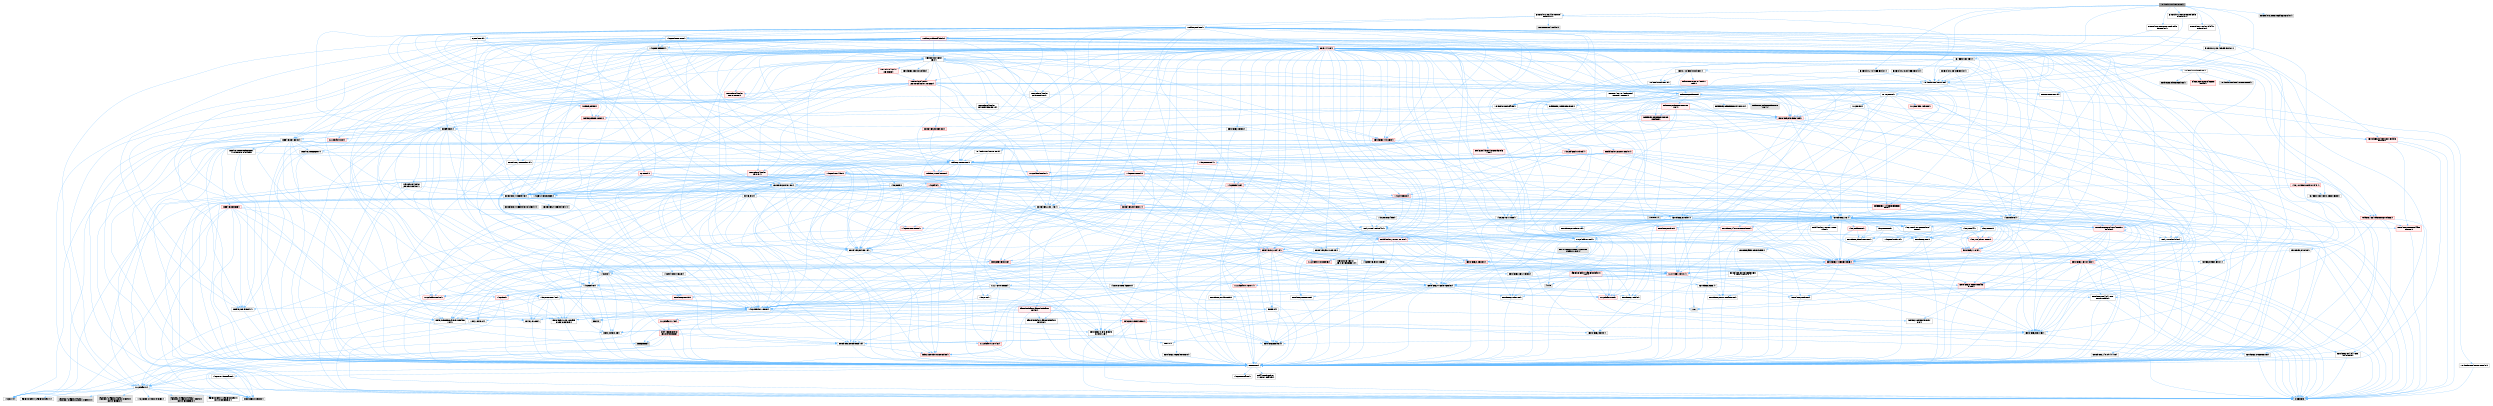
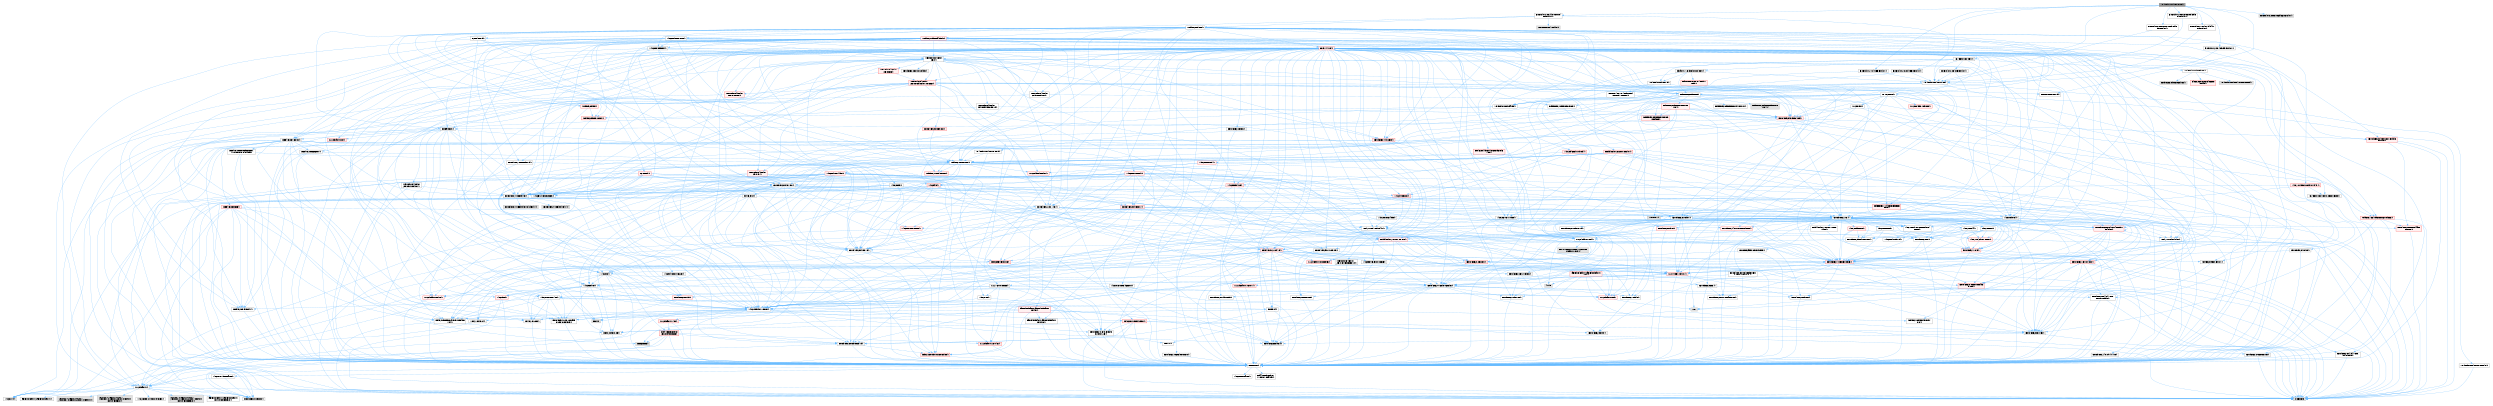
(1690, 71) -> (1690, 71)
